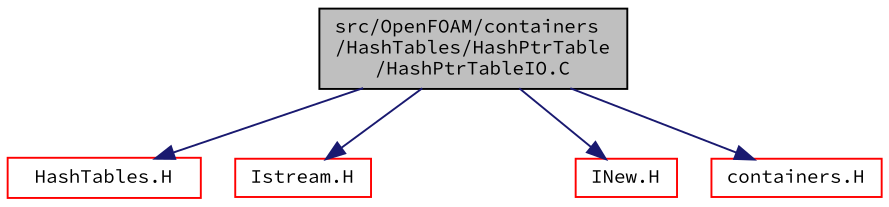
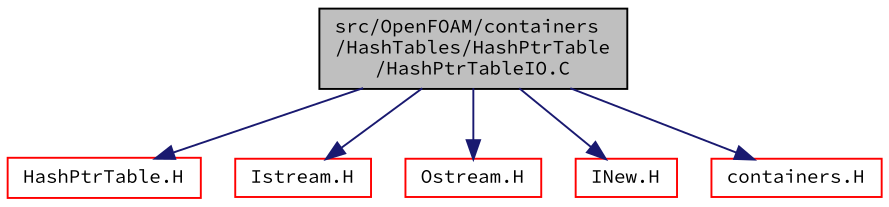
(104, 178) -> (104, 178)
none -> (473, 178)
